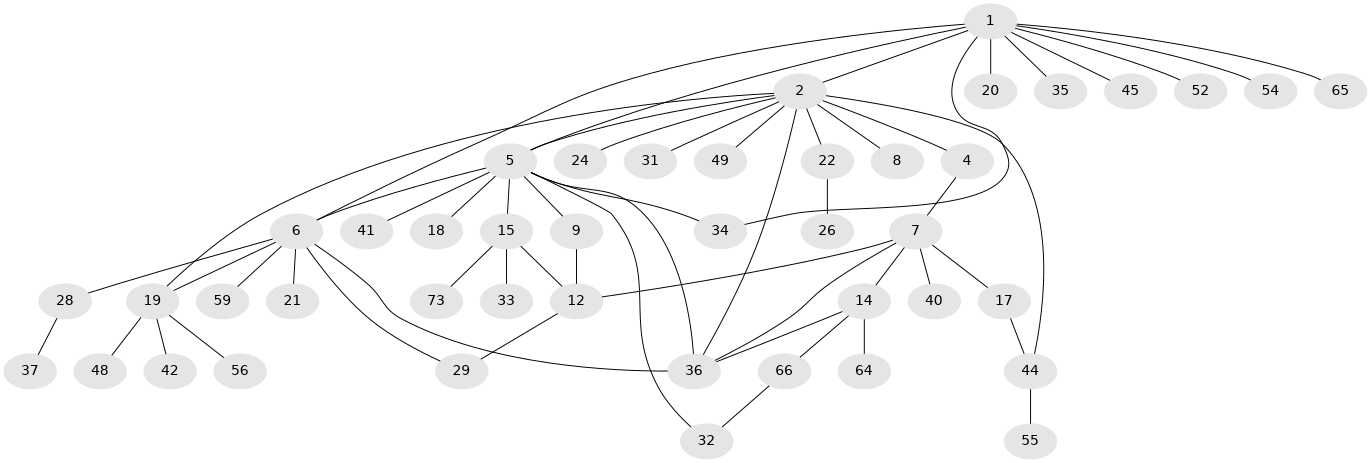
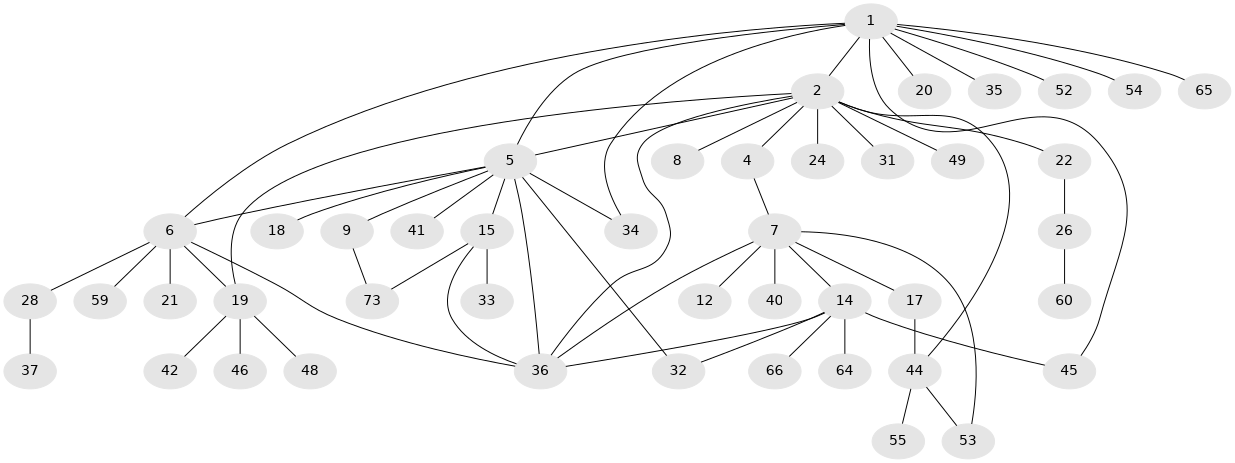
(541, 266) -> (452, 319)
(577, 266) -> (360, 266)
none -> (1065, 301)
none -> (954, 342)
(240, 371) -> (240, 371)
(462, 371) -> none
(746, 406) -> (763, 338)
none -> (968, 441)
